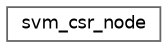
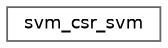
(84, 24) -> (84, 24)
